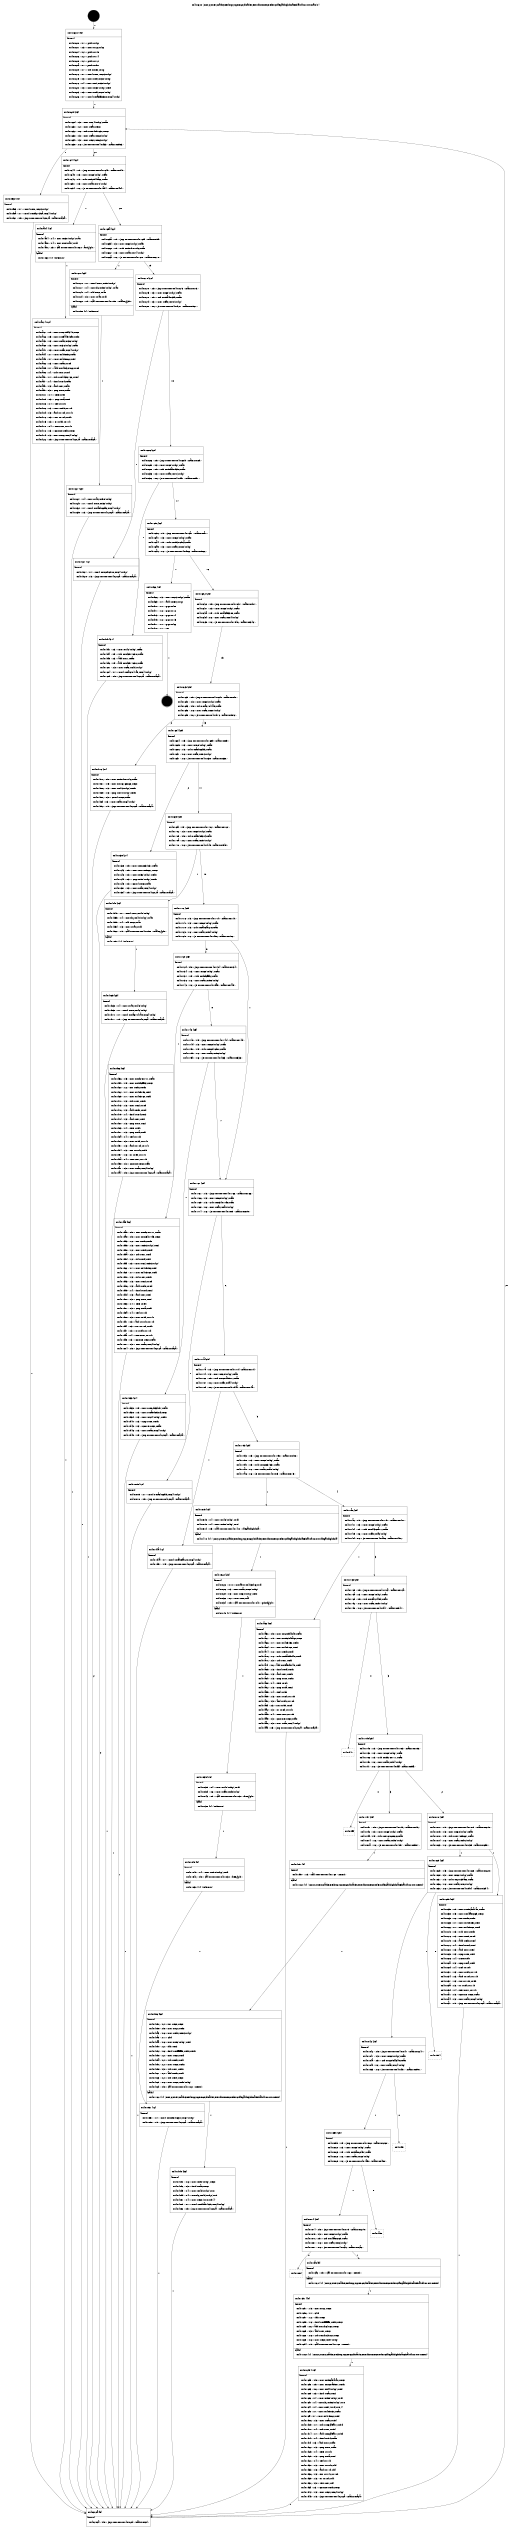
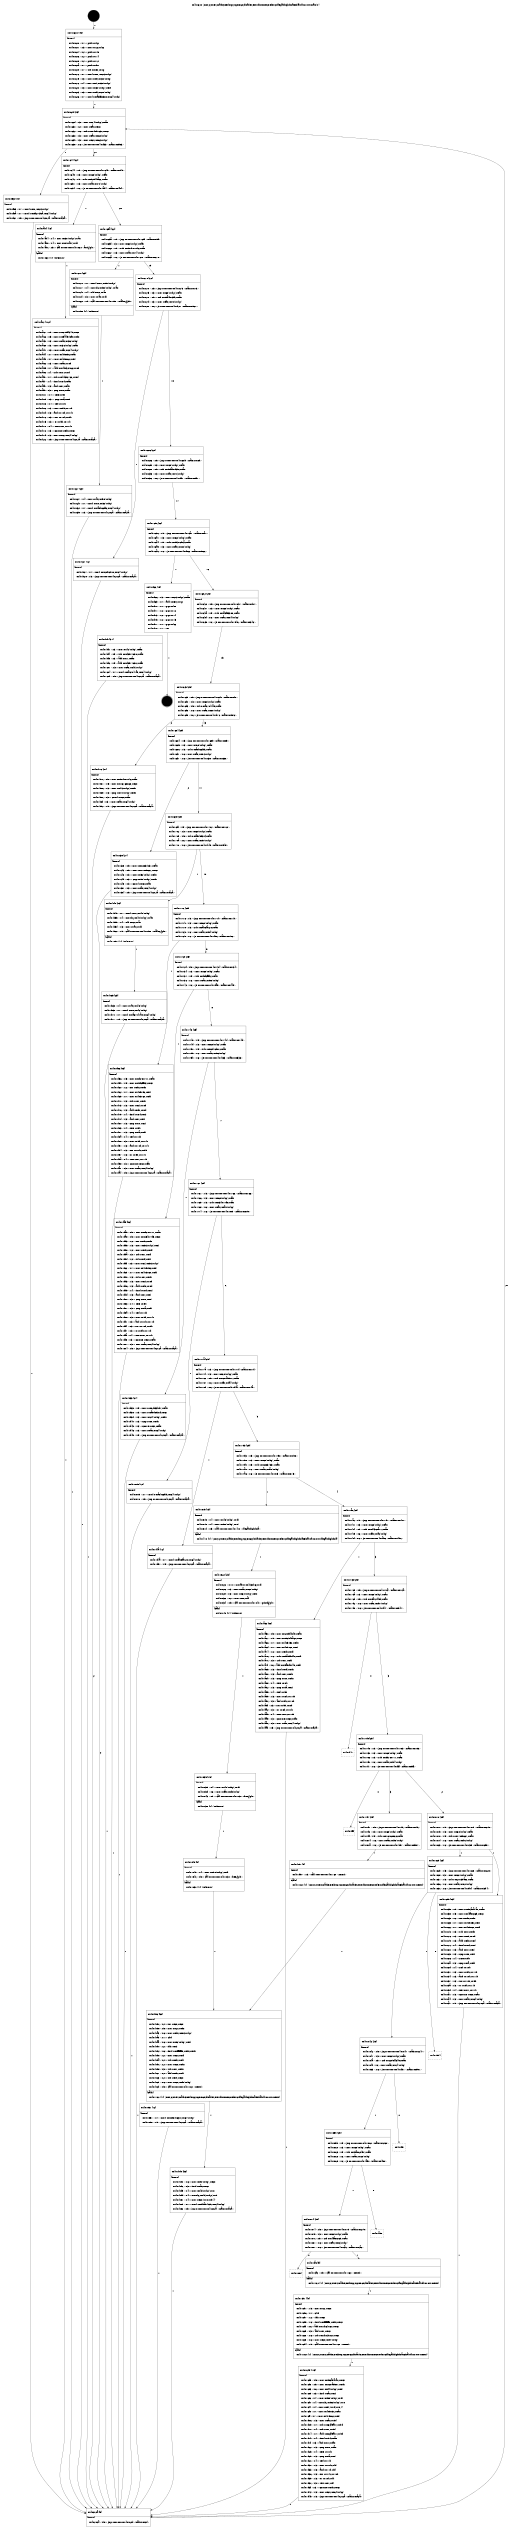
(139, 557) -> none
(248, 1058) -> (167, 1001)
(150, 1992) -> (214, 1950)
